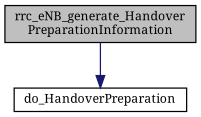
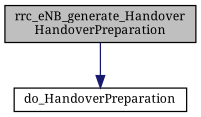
(100, 24) -> (100, 24)
